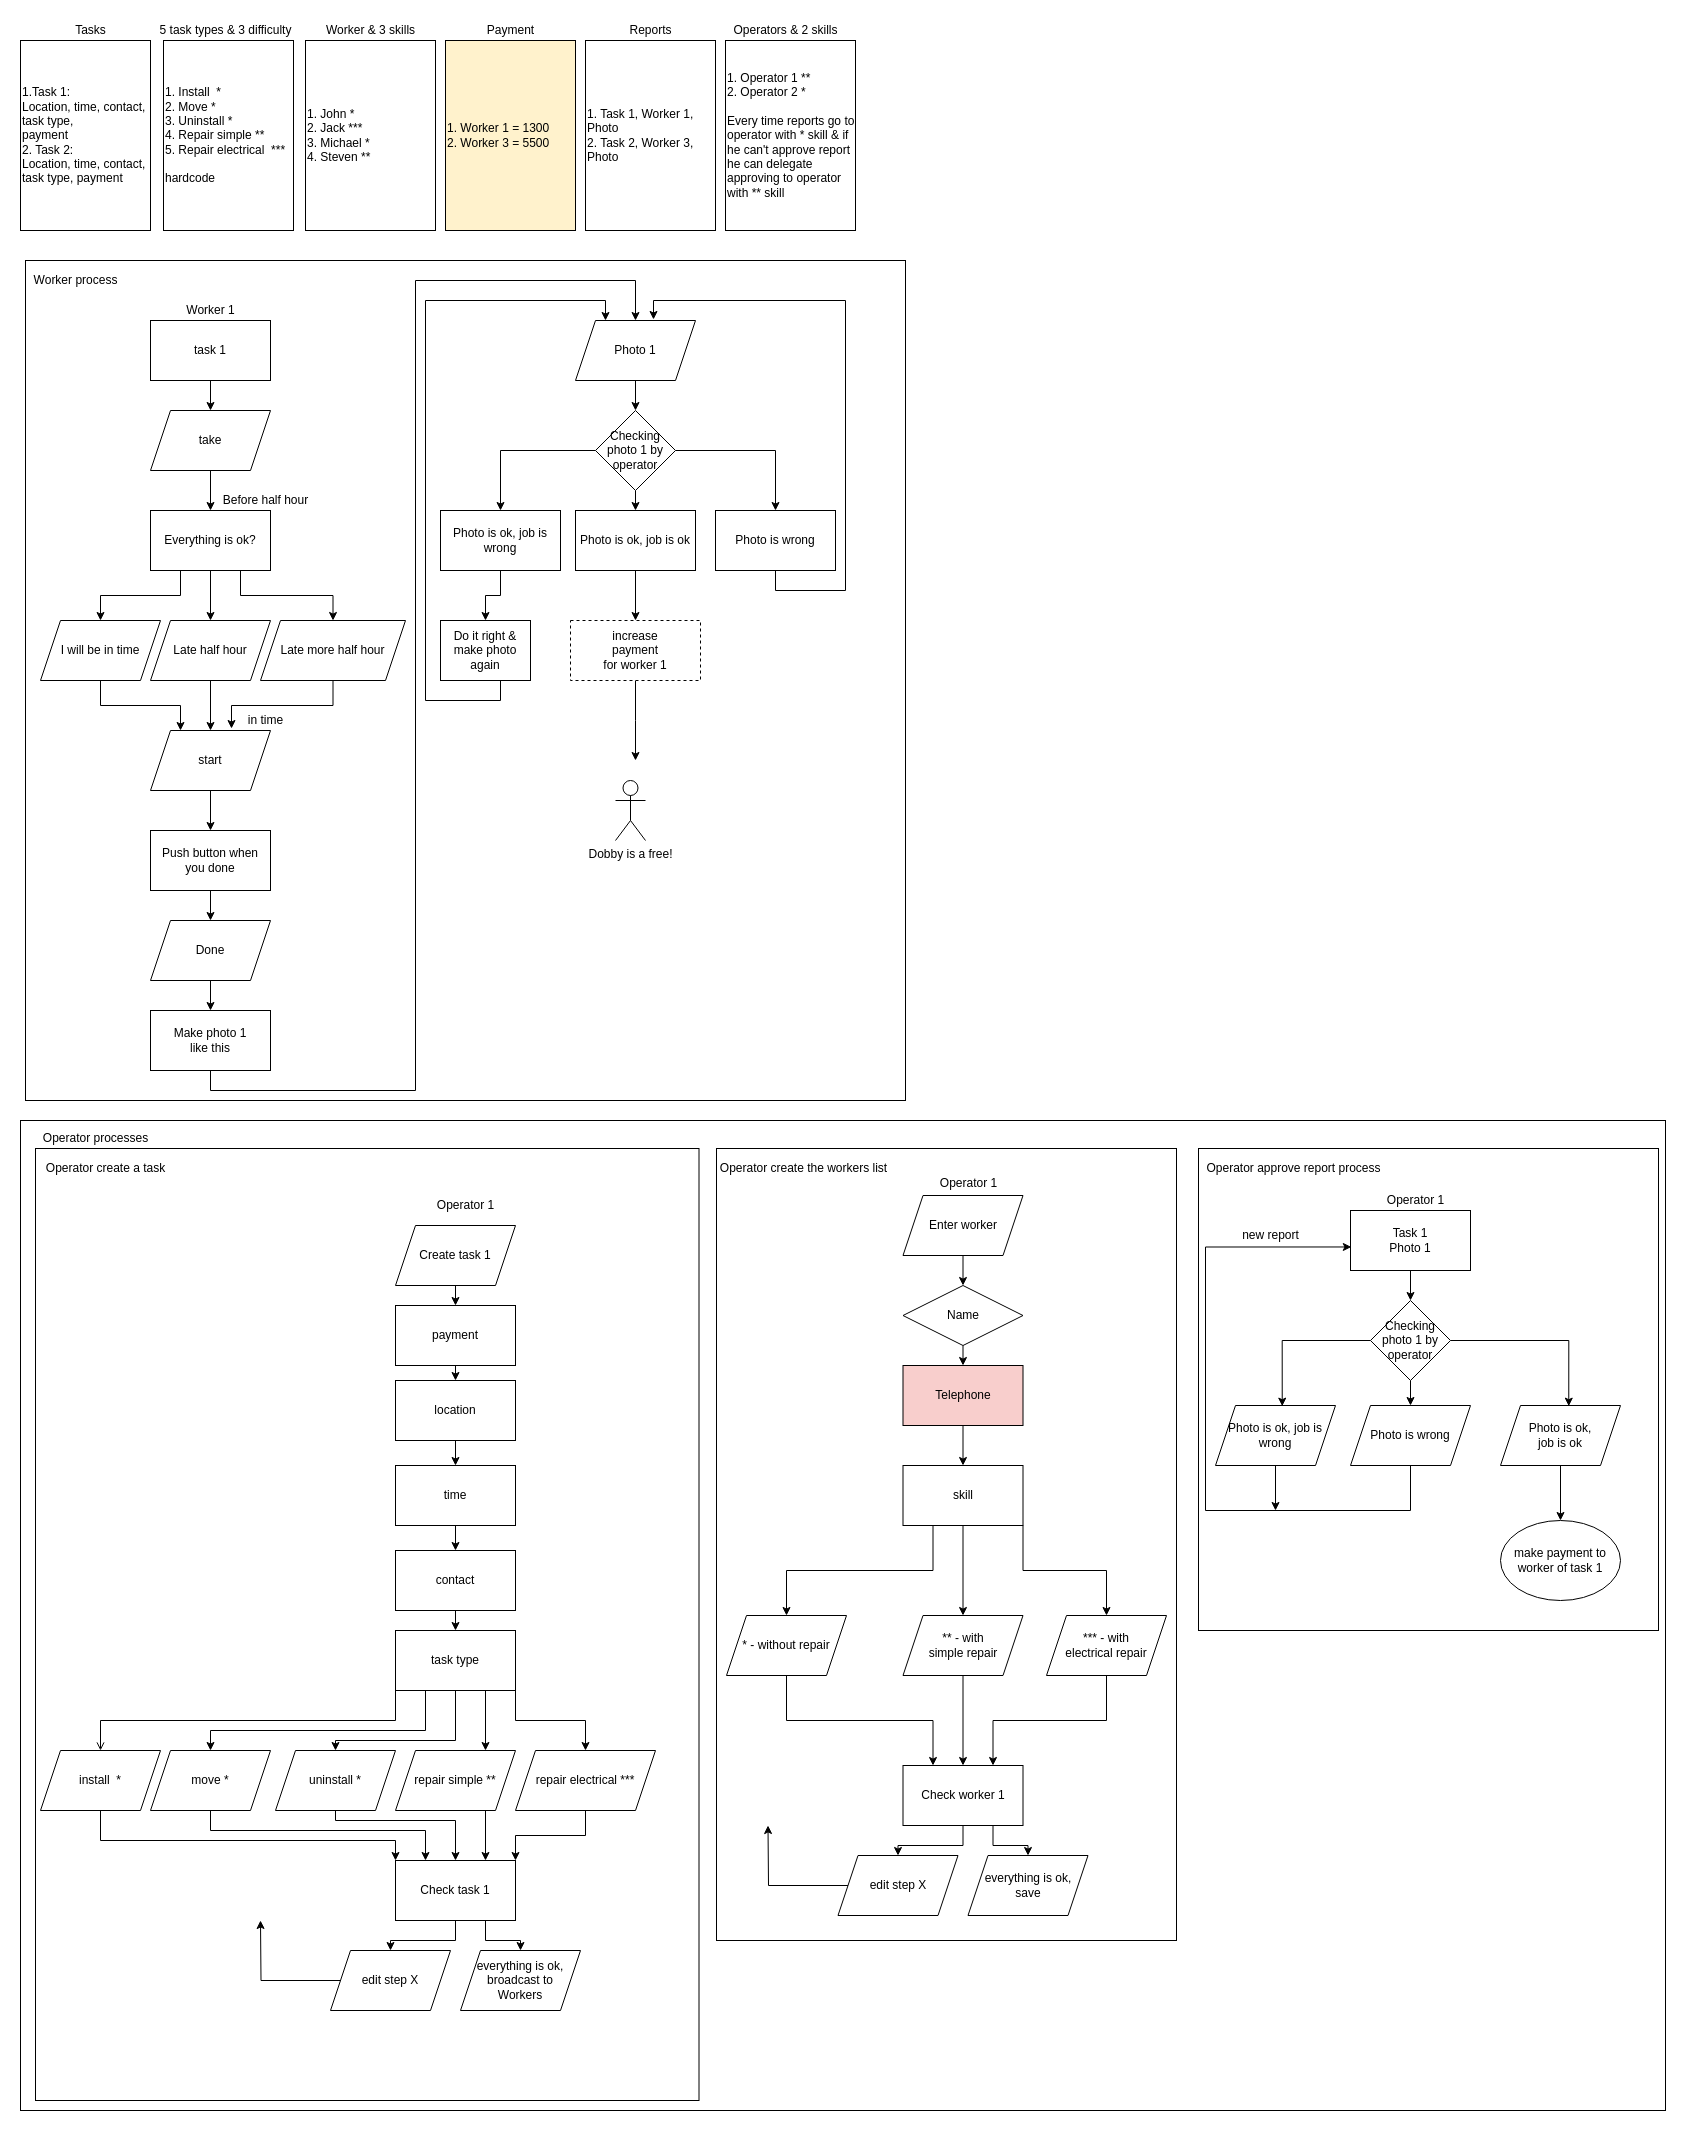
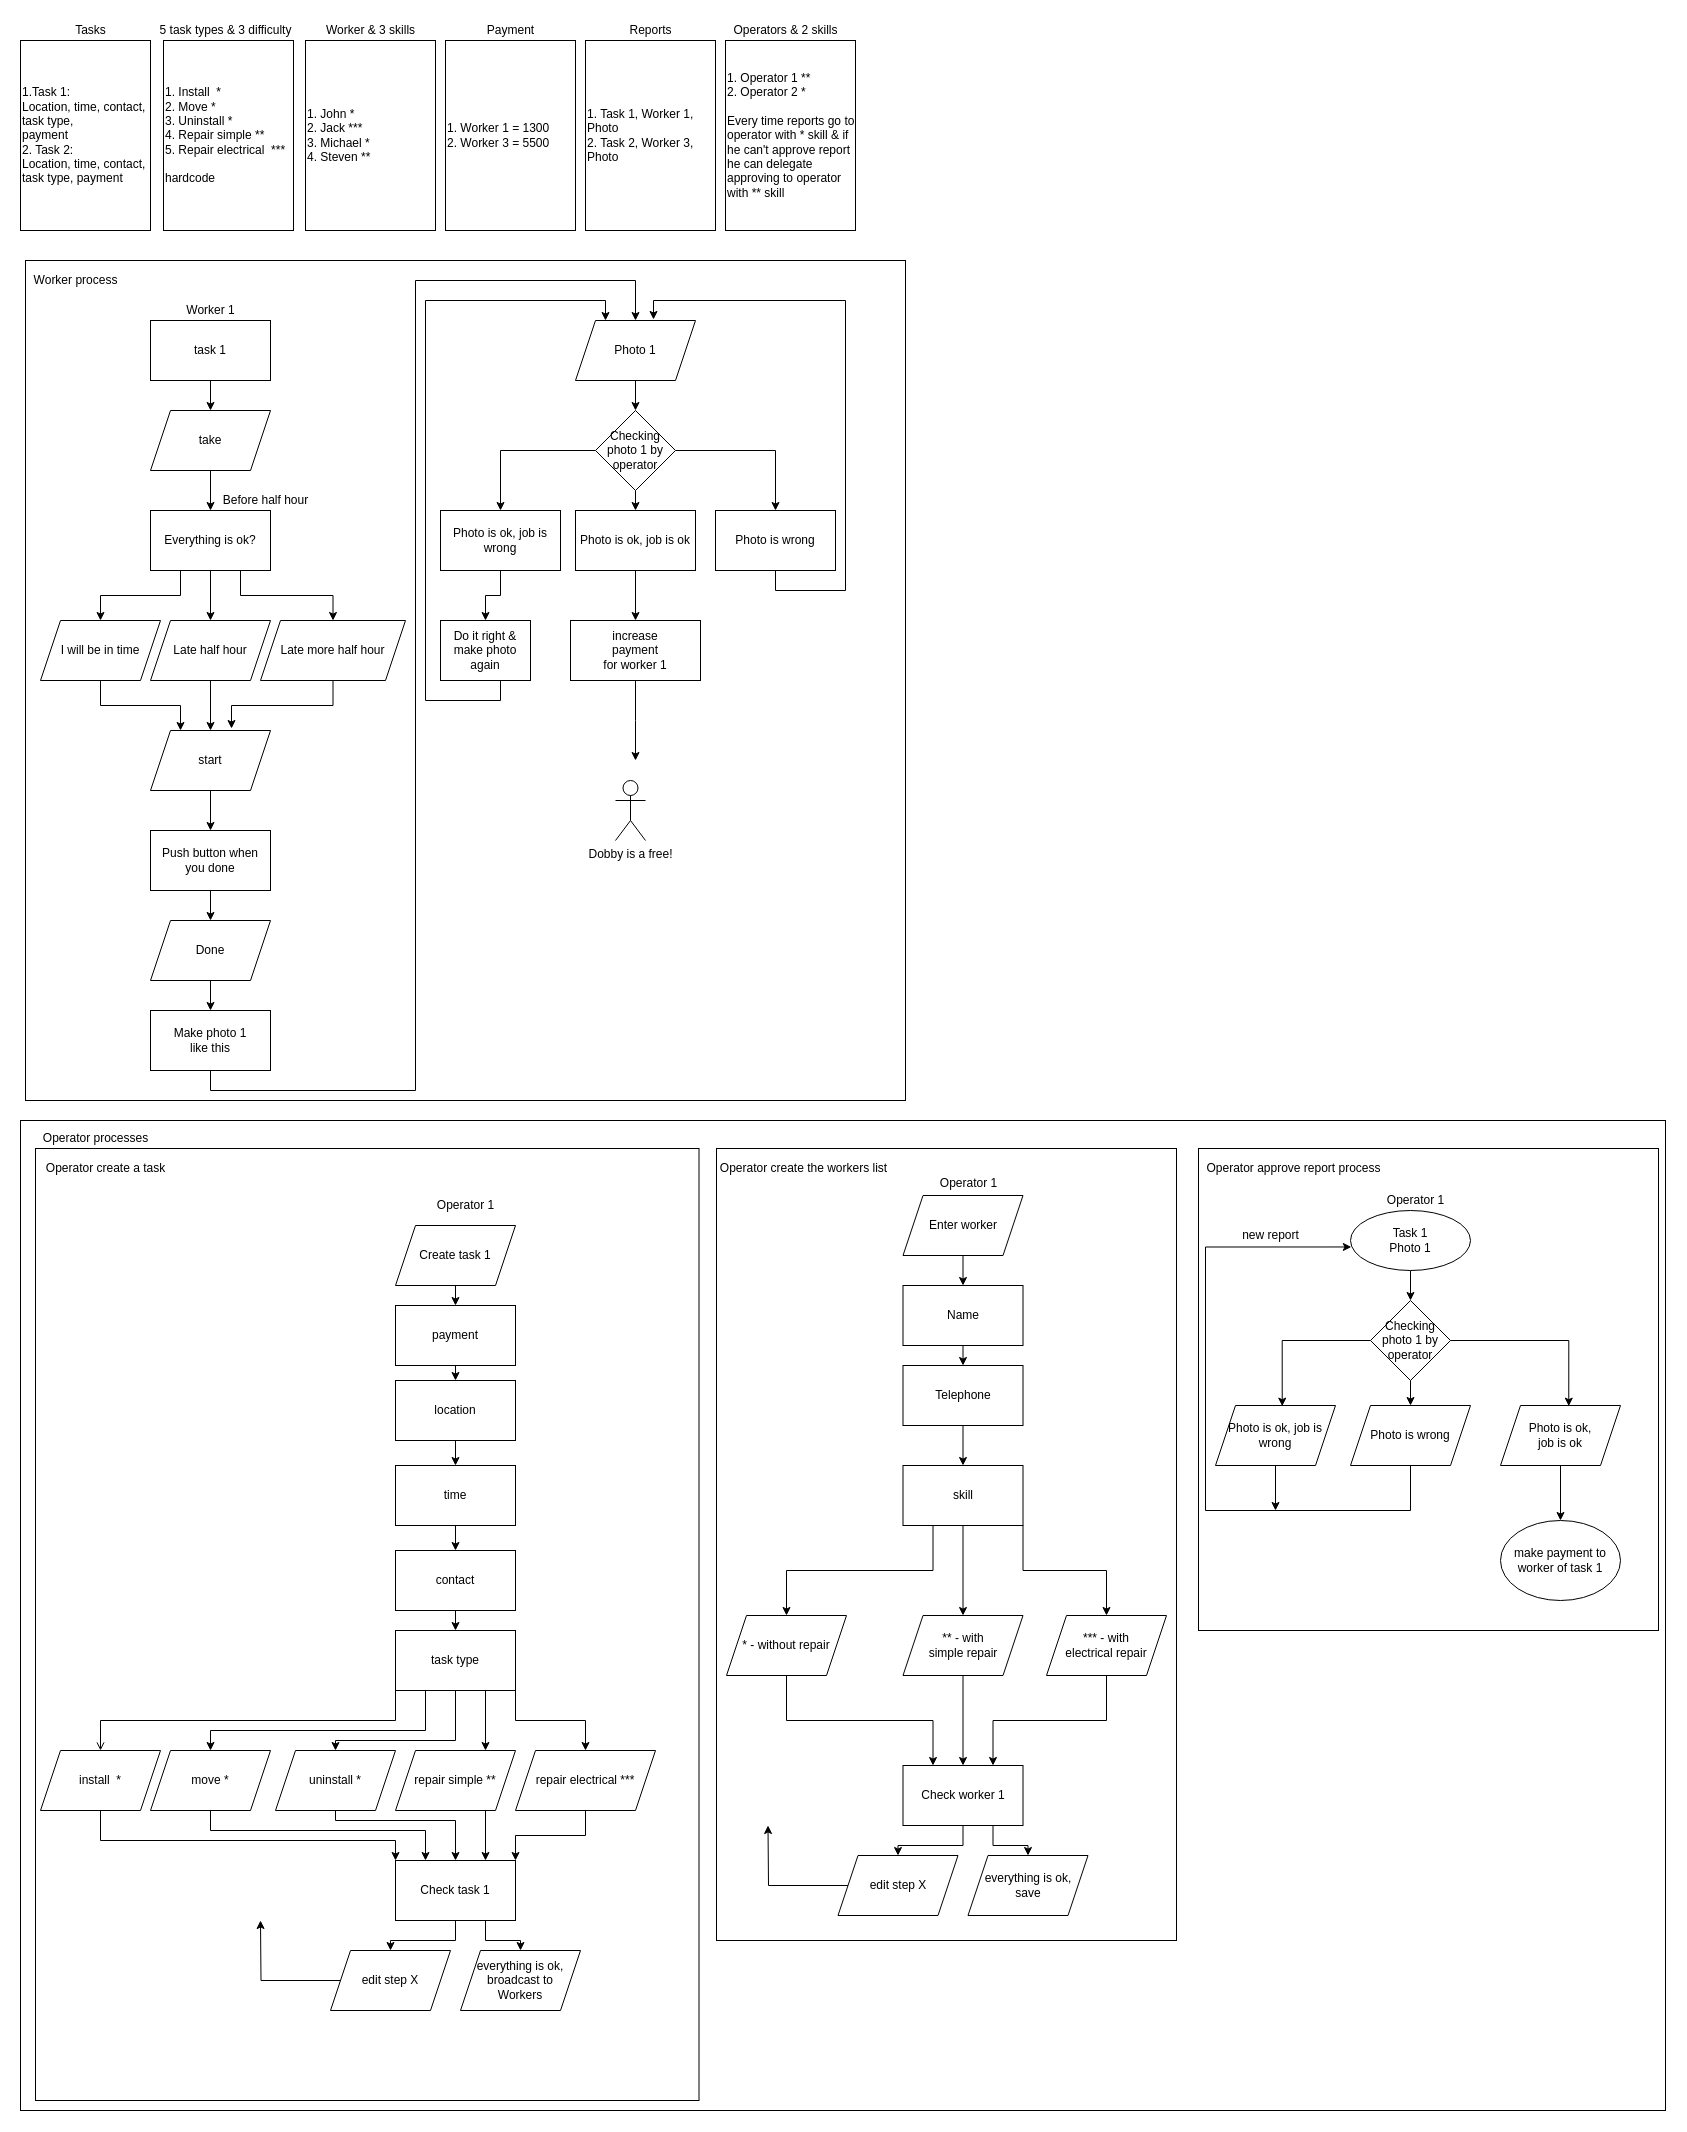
(511, 136) -> (511, 136)
(636, 651) -> (636, 651)
(266, 721) -> none
(1411, 1241) -> (1411, 1241)
(963, 1316) -> (963, 1316)
(963, 1396) -> (963, 1396)
